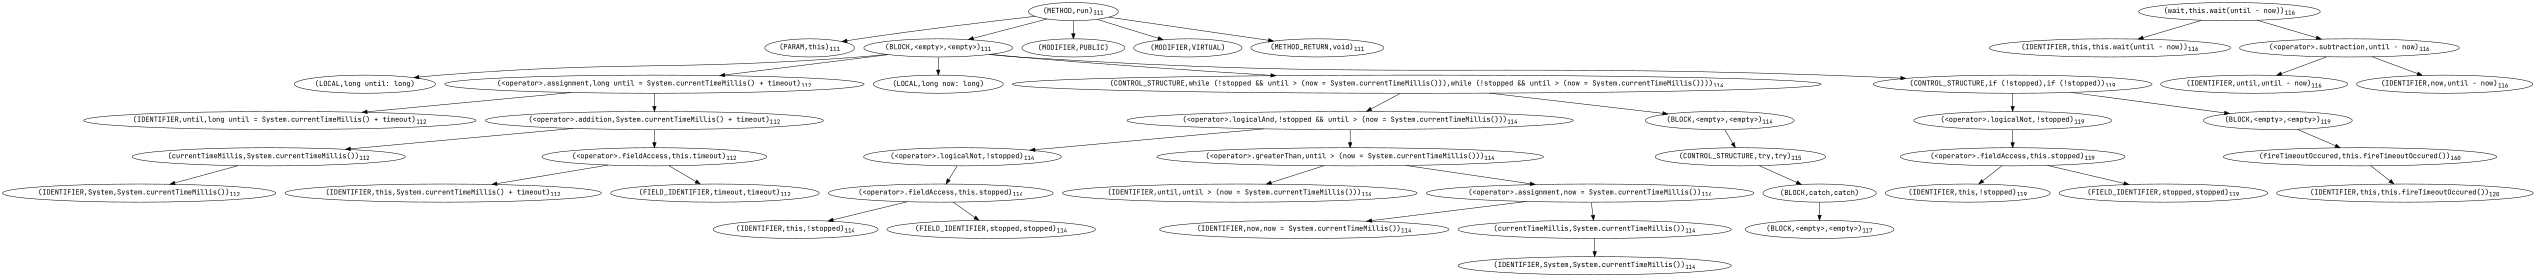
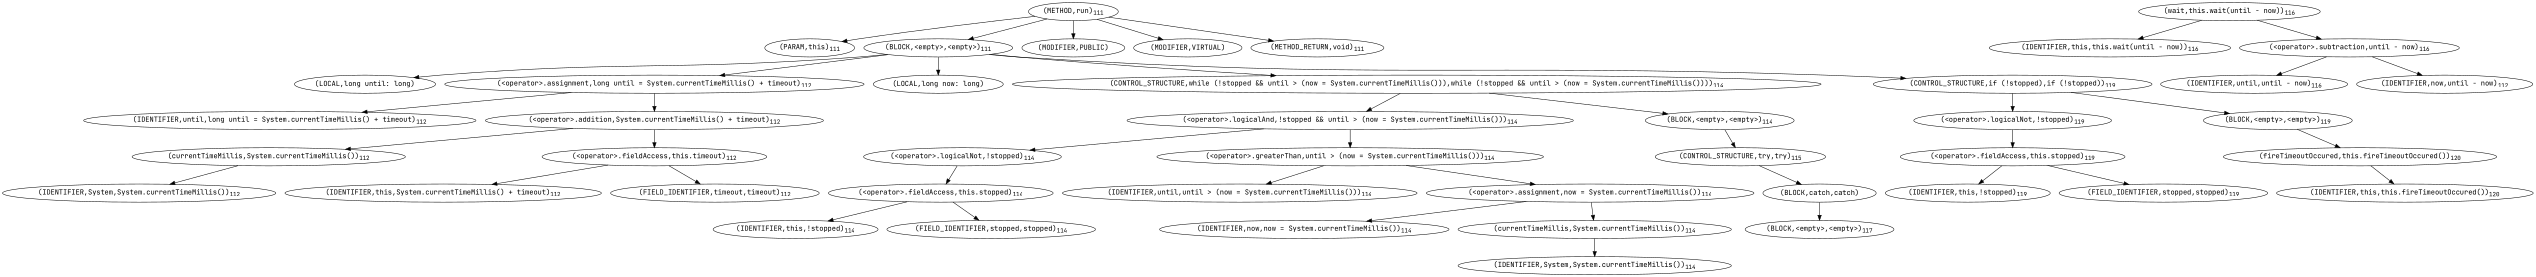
(1099, 11) -> (1099, 11)
(2503, 83) -> (2503, 83)
(2456, 156) -> (2456, 156)
